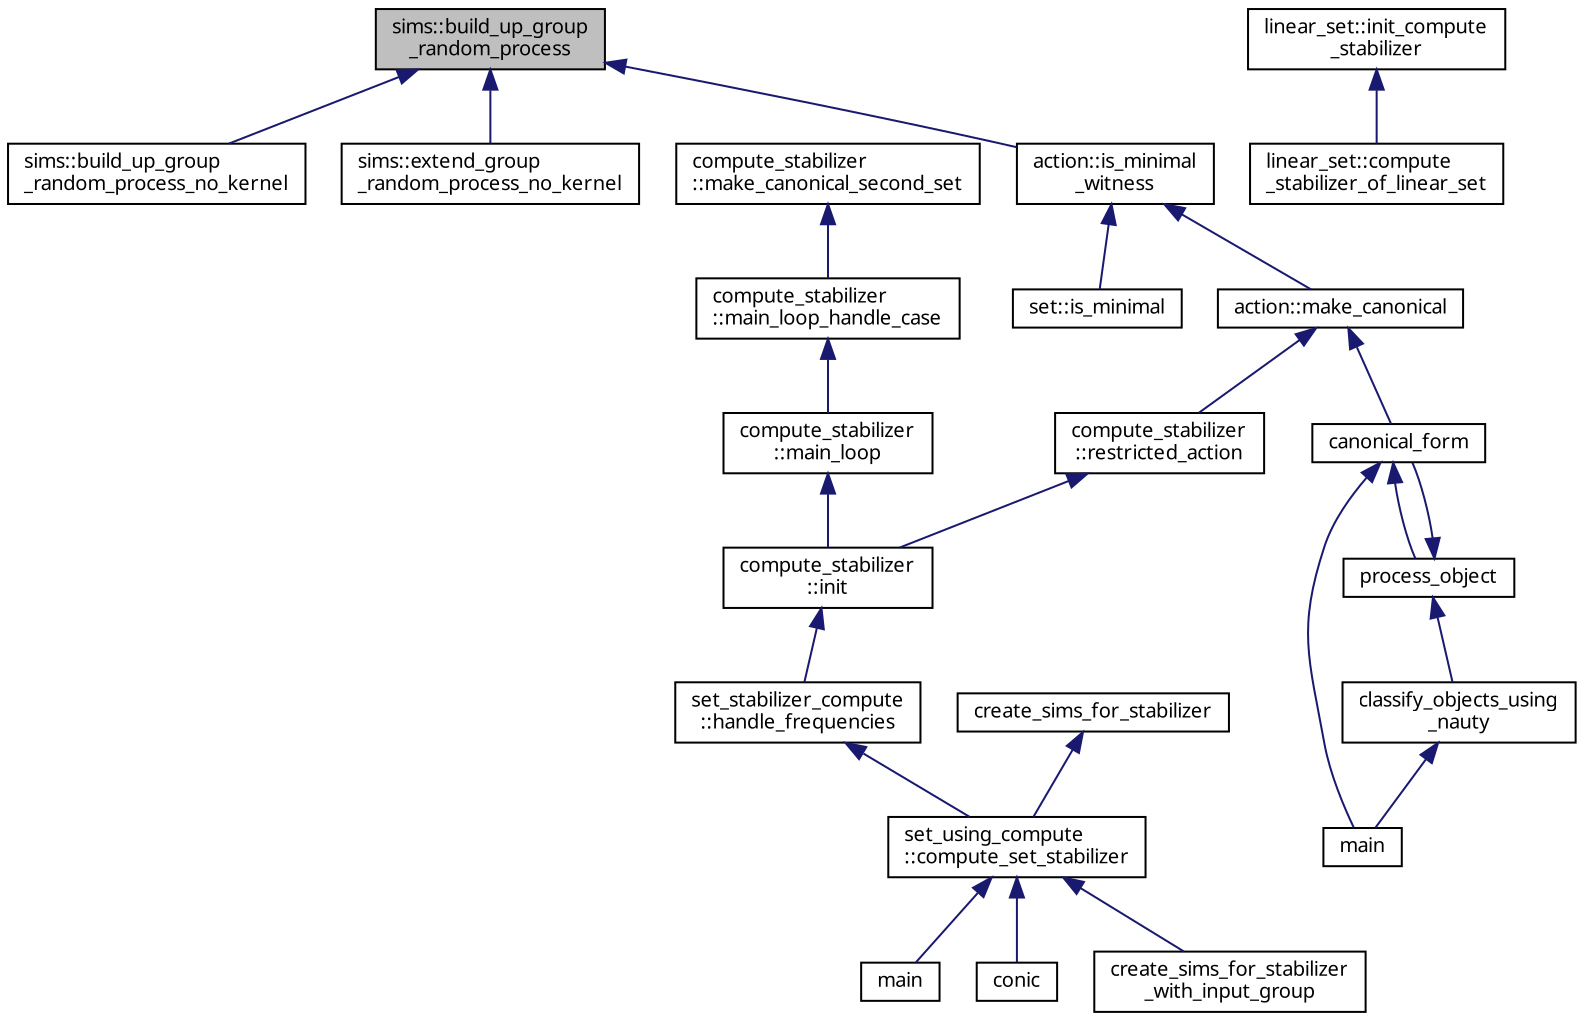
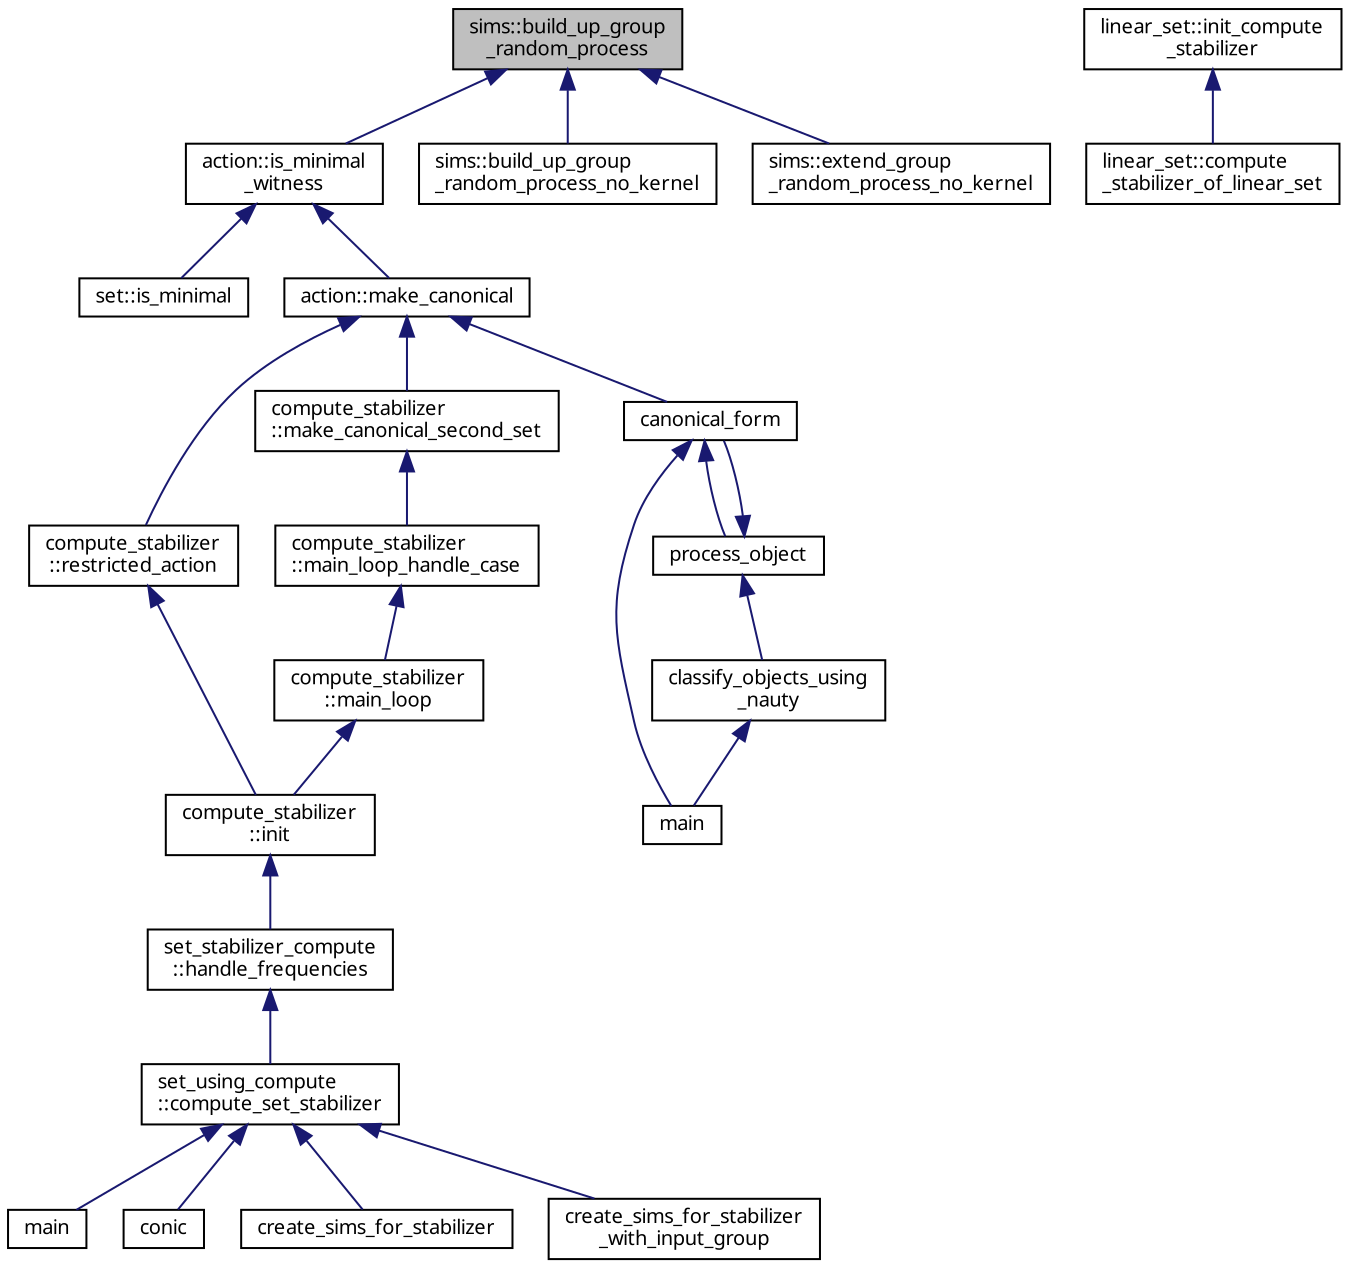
none -> (407, 364)
(1053, 783) -> (335, 1175)
